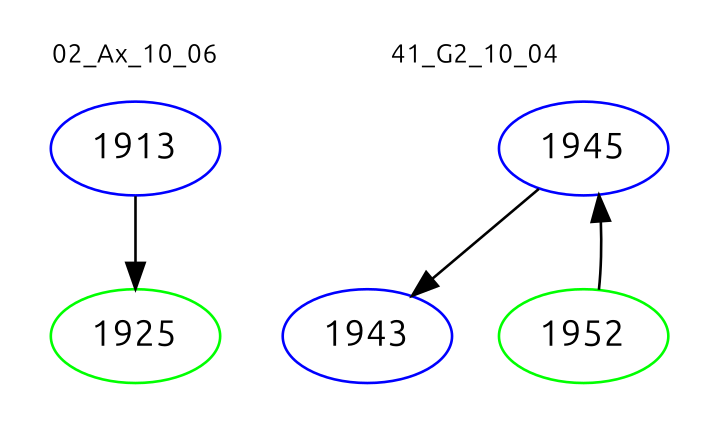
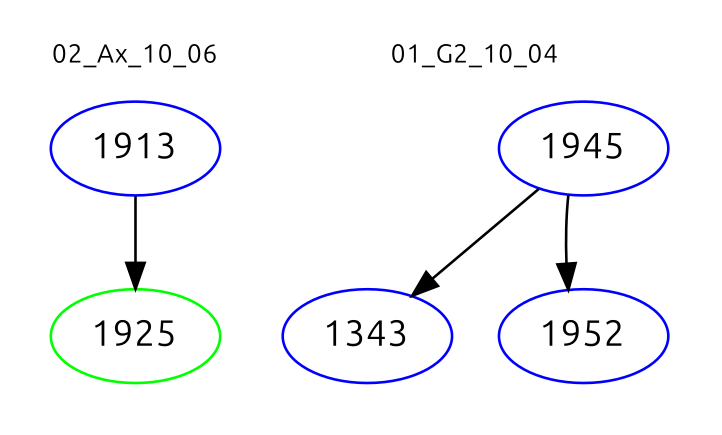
(476, 56) -> (476, 56)
(601, 256) -> (566, 229)
(367, 336) -> (367, 336)
(584, 336) -> (584, 336)
